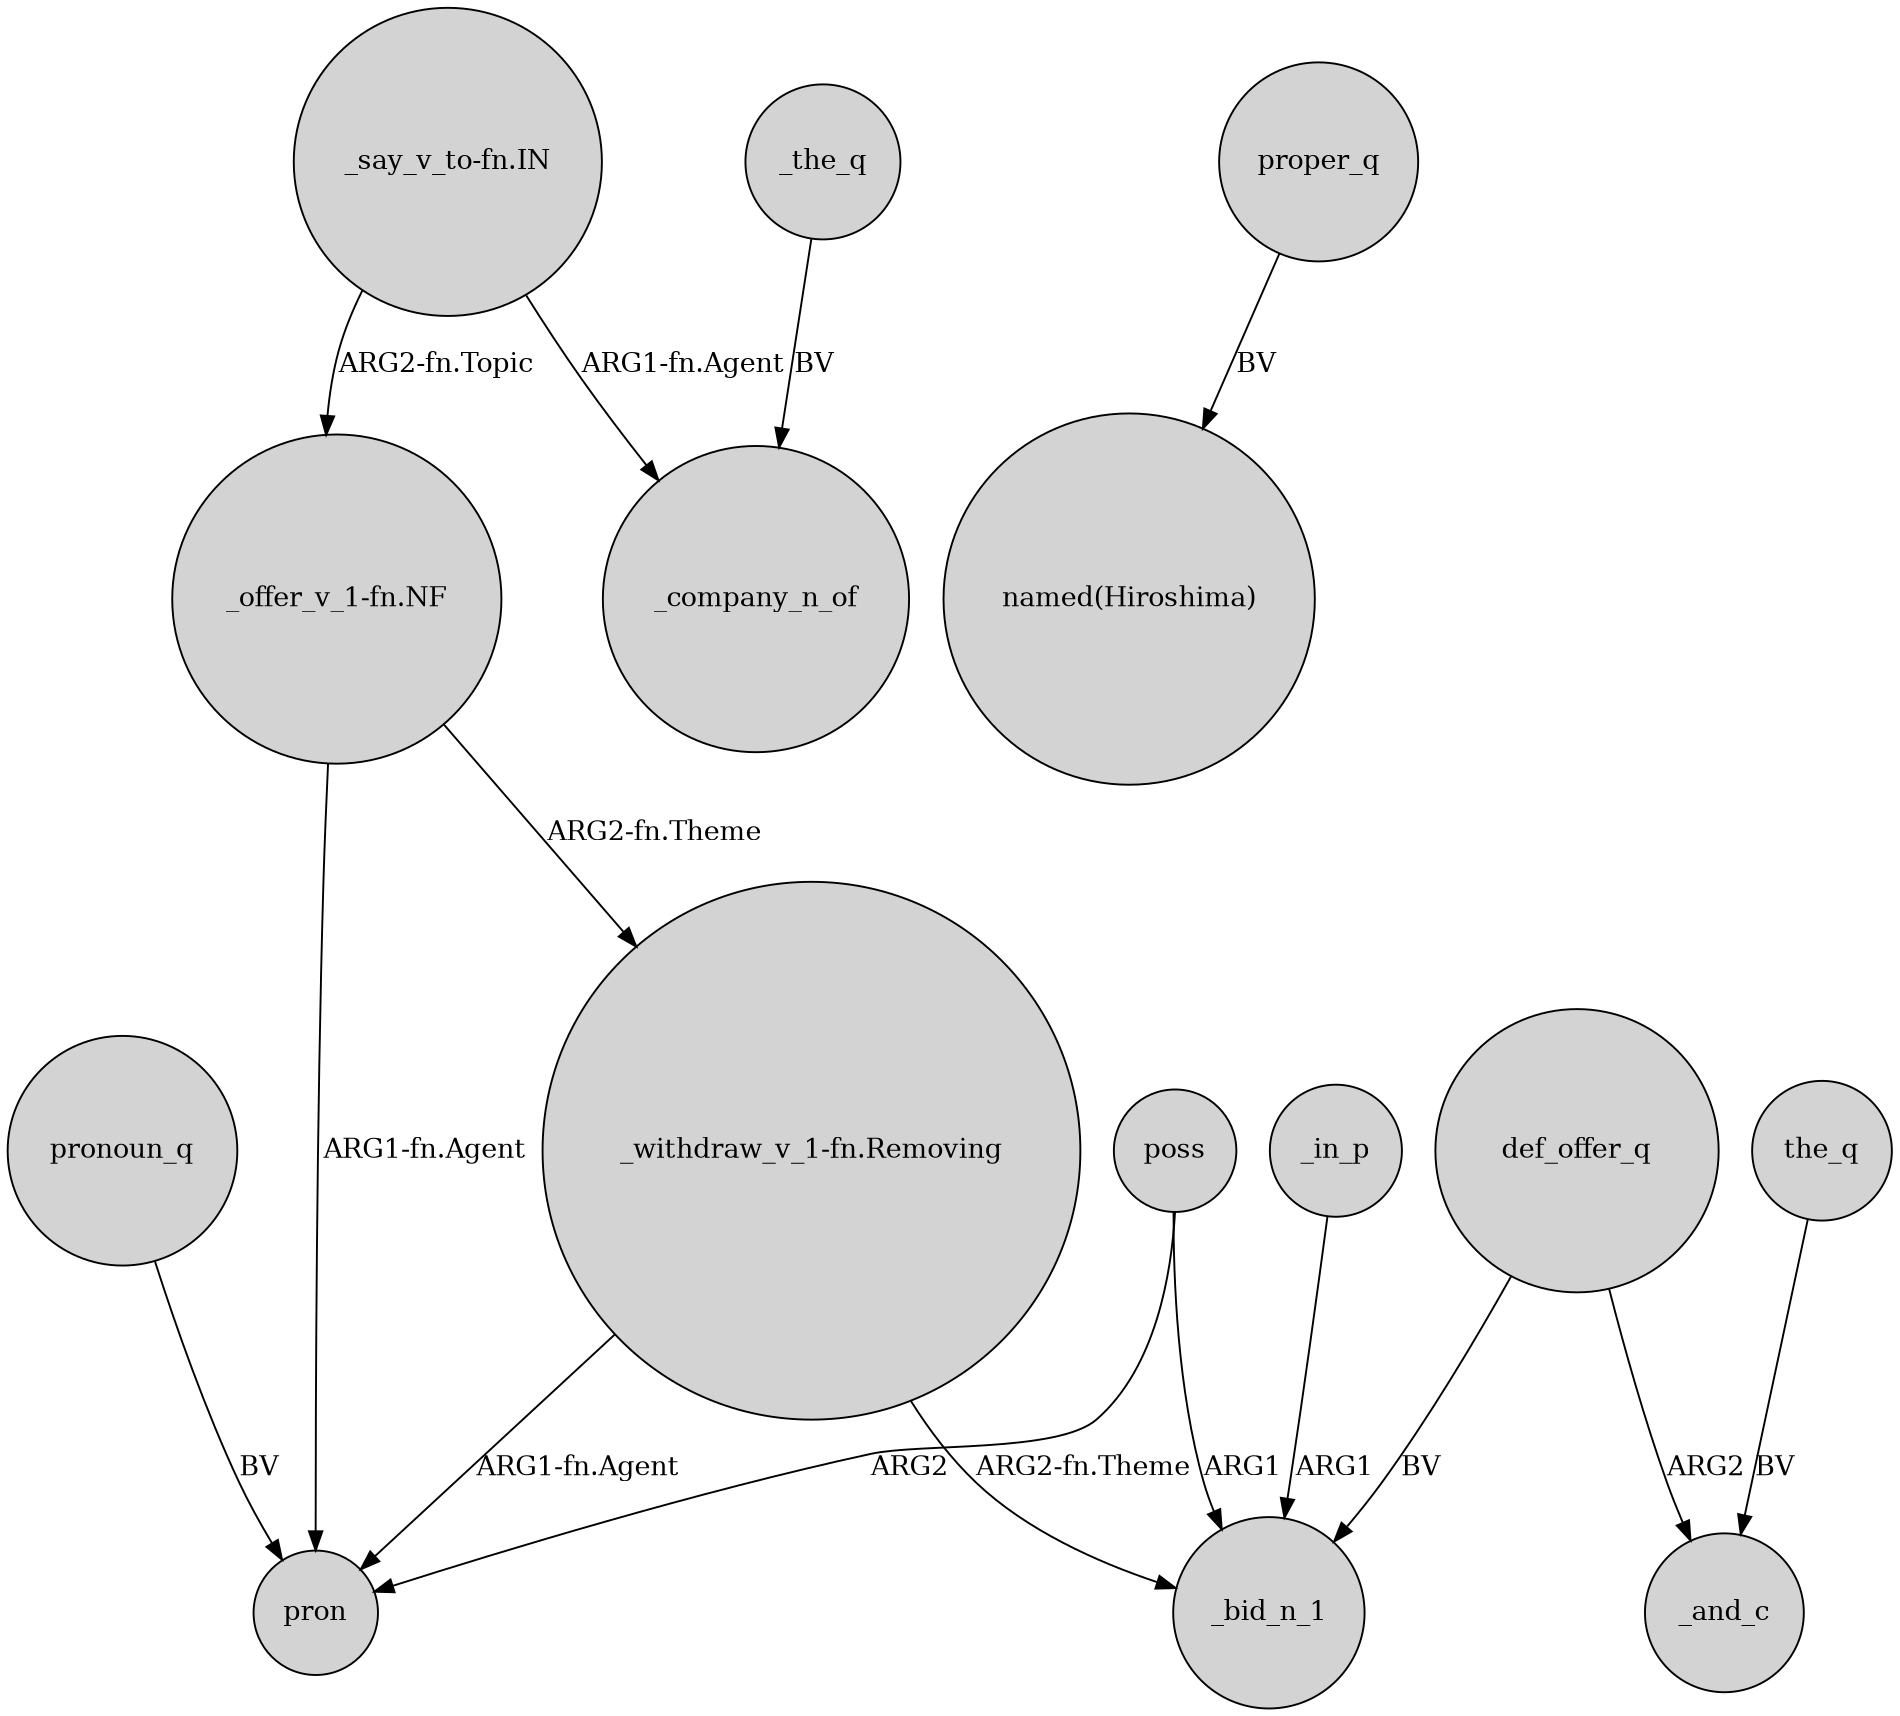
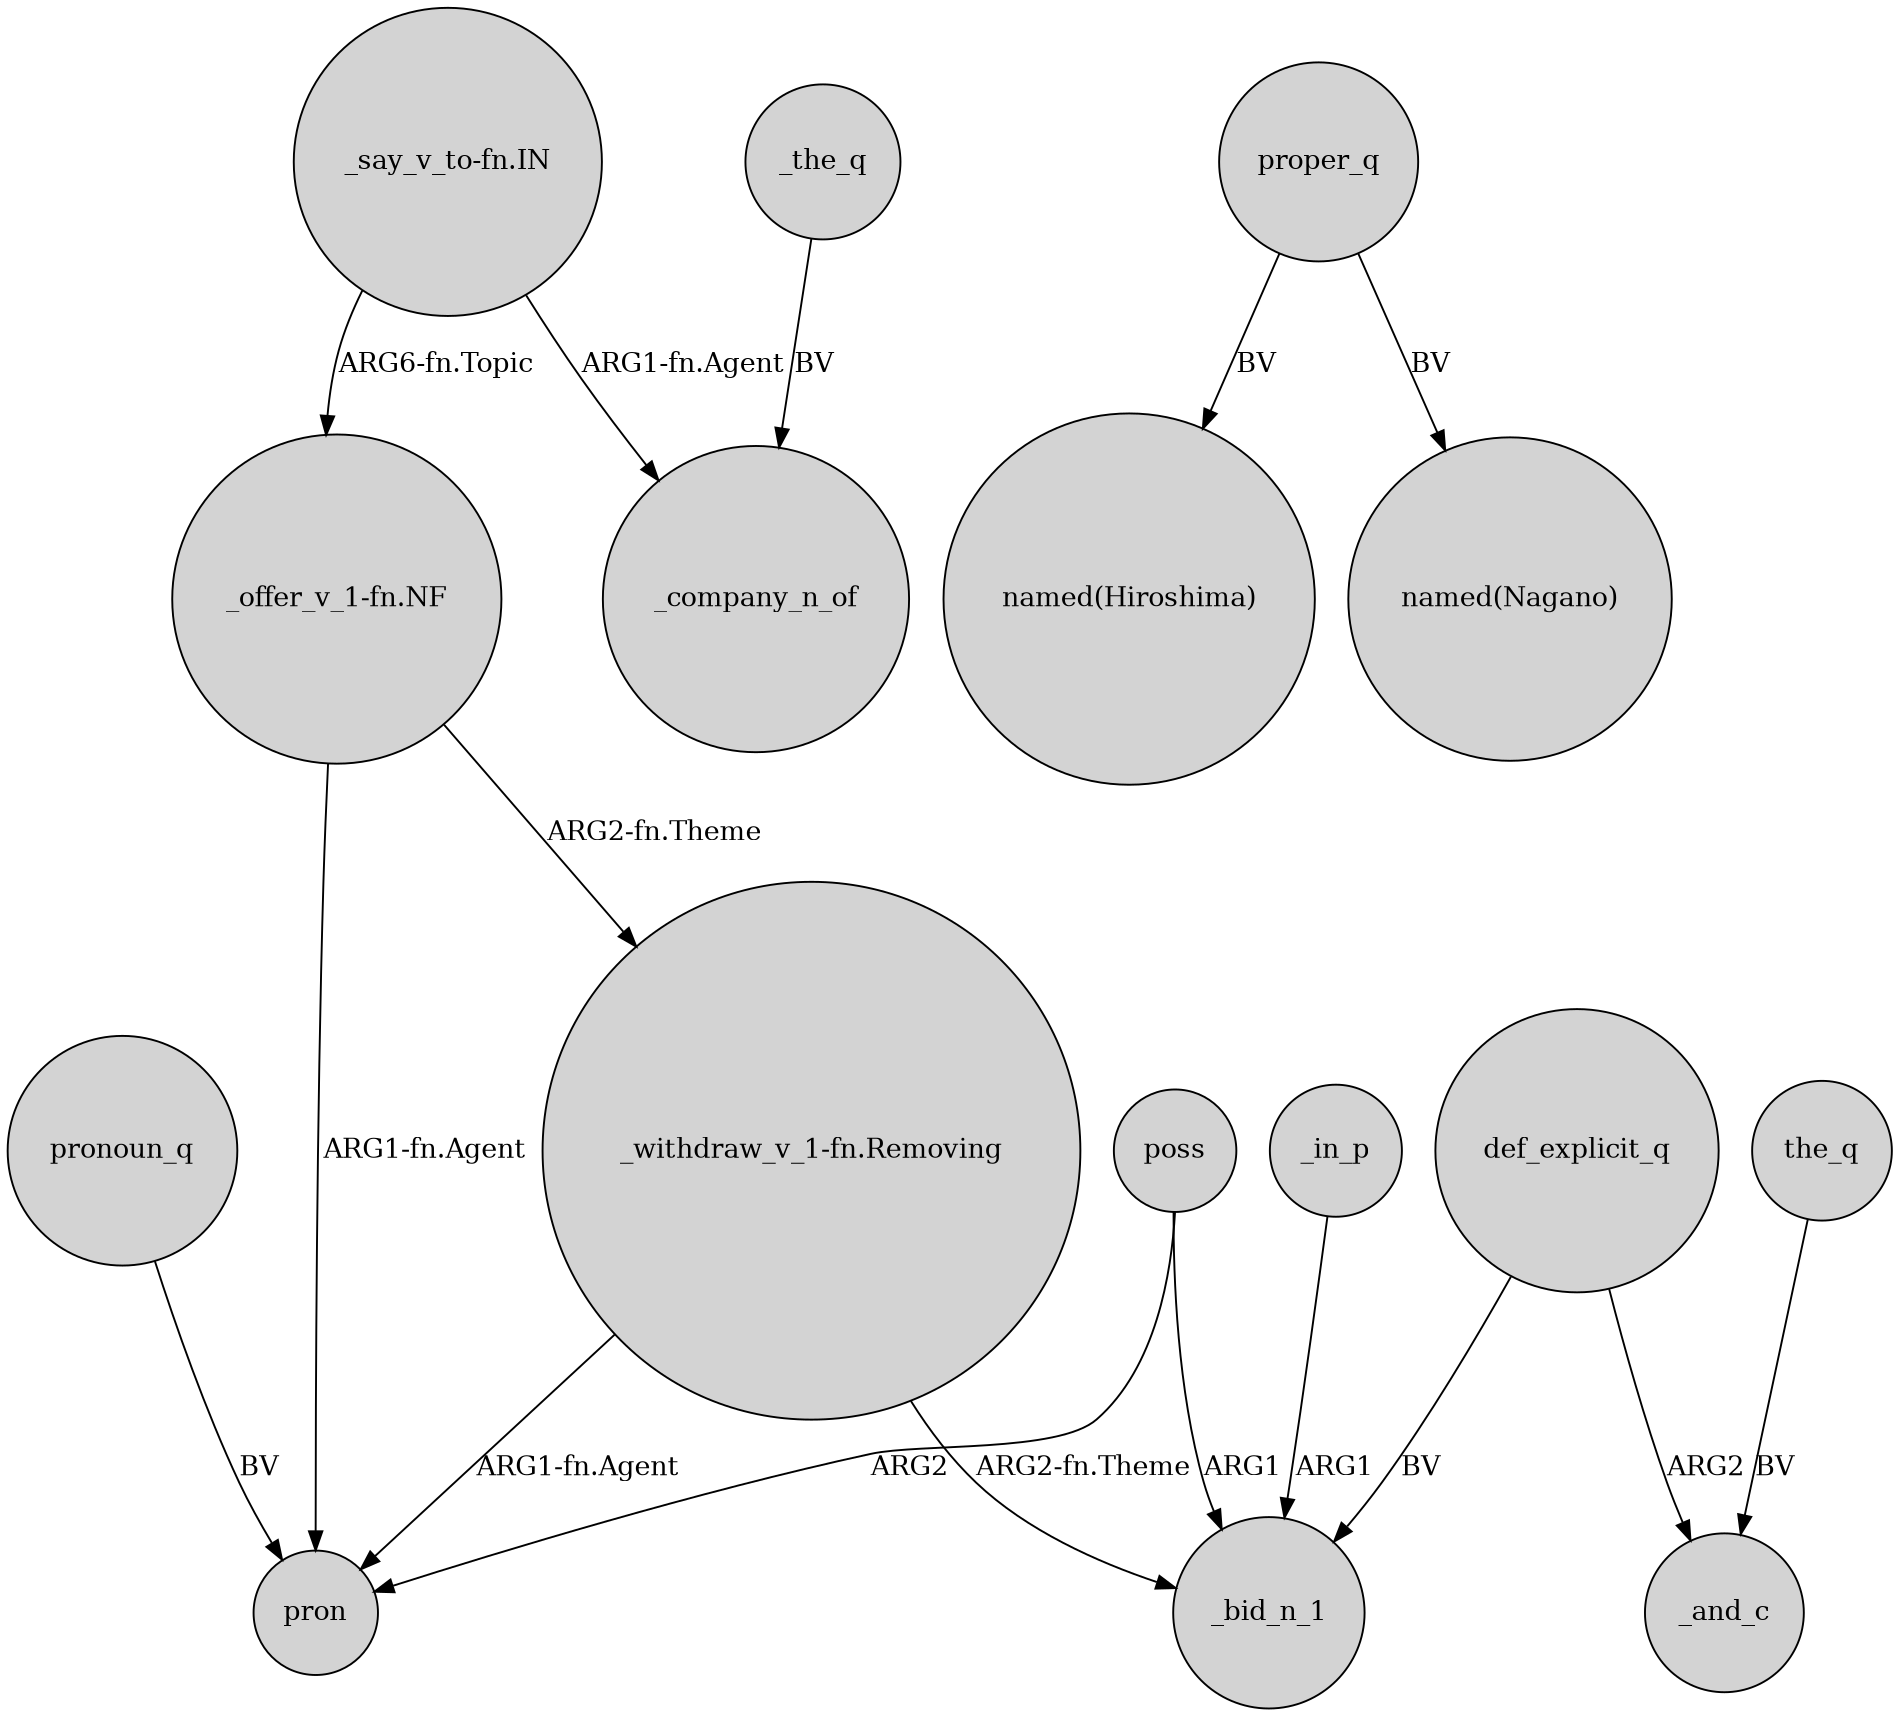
(436, 365) -> (436, 365)
none -> (1510, 599)
(1577, 1151) -> (1577, 1151)
